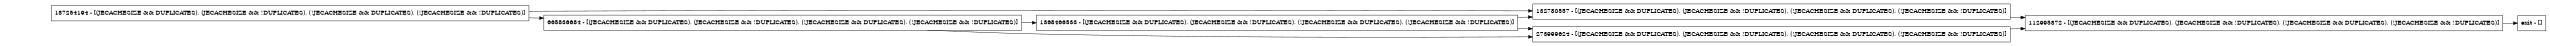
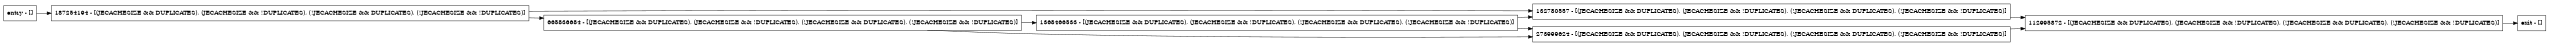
none -> (20, 13)
